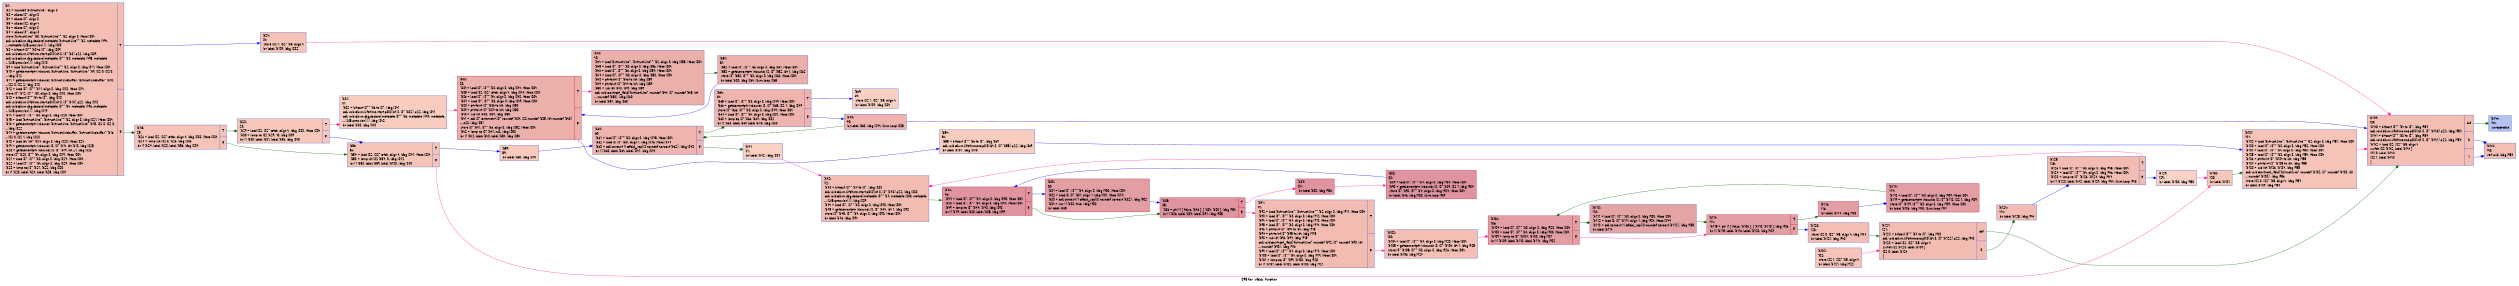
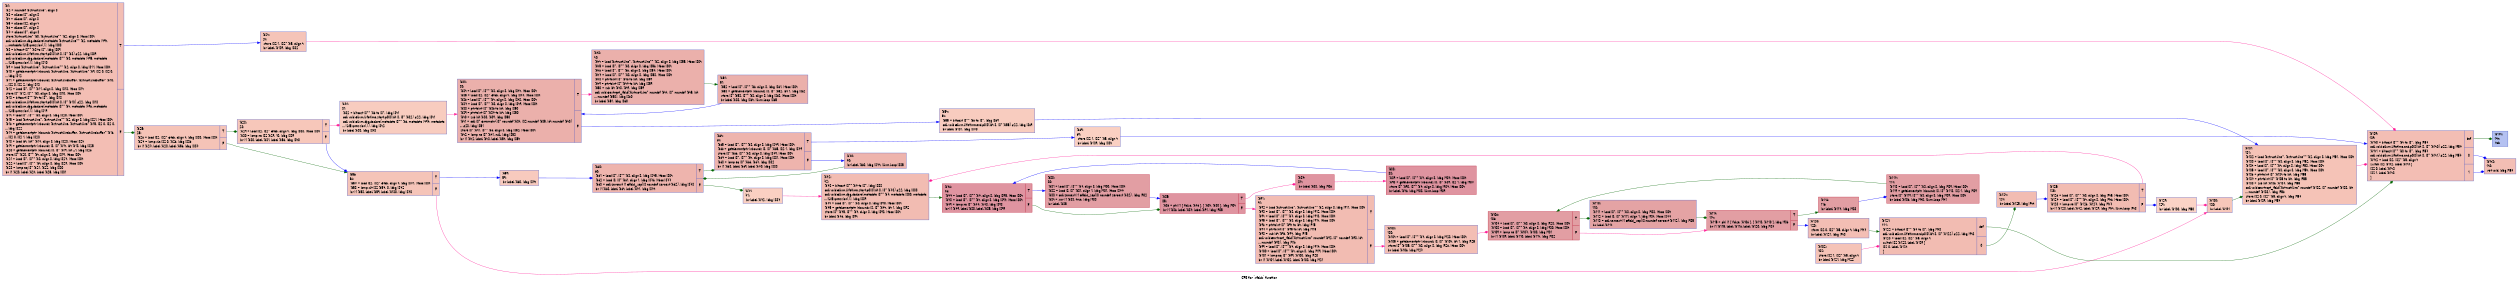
(519, 108) -> (519, 111)
(1635, 121) -> (1742, 137)
(2500, 128) -> (2497, 143)
